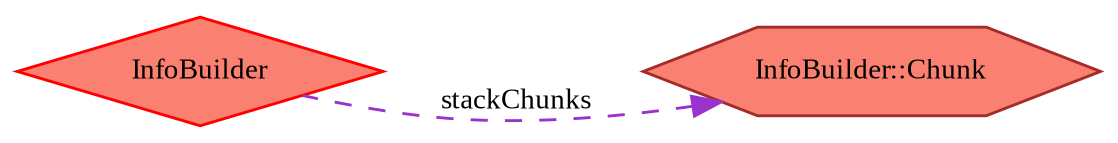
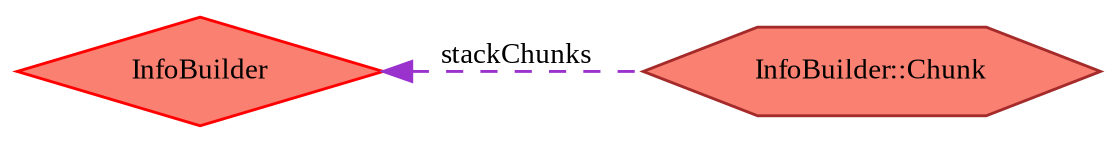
(497, 121) -> (527, 71)
